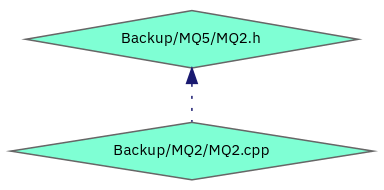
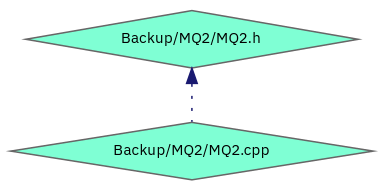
(192, 39) -> (192, 39)
